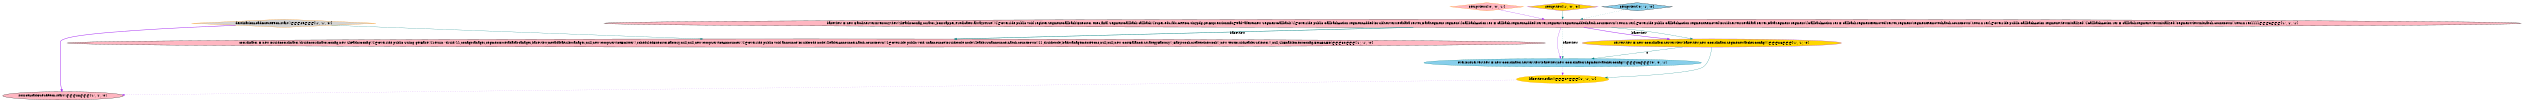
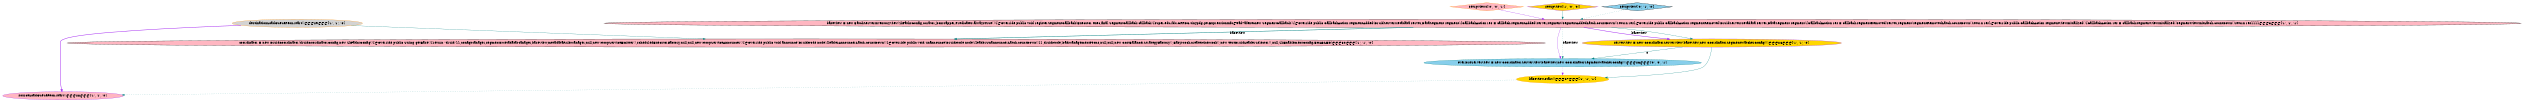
(284, 23) -> (297, 23)
(821, 87) -> (821, 87)
(63, 96) -> (63, 96)
